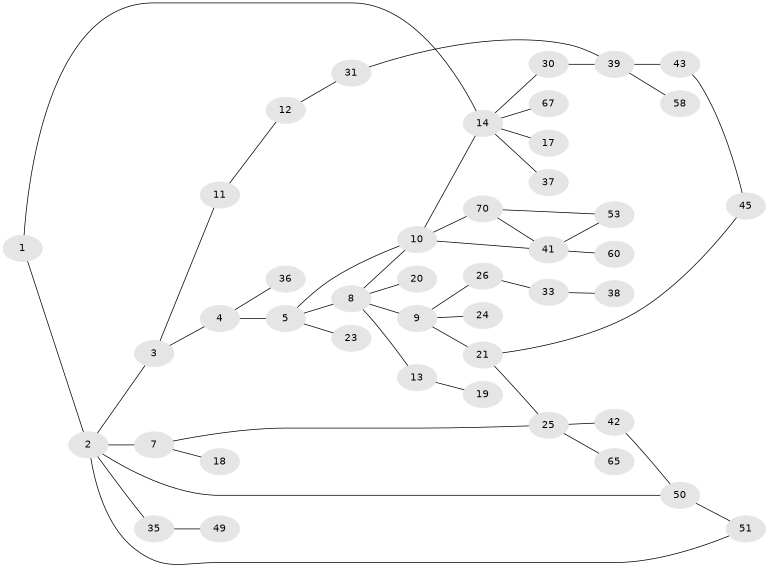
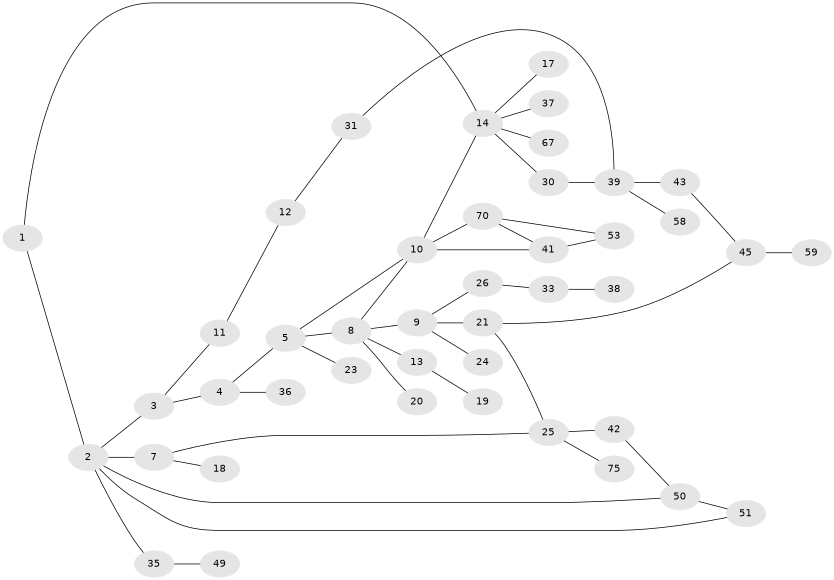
none -> (812, 253)
(614, 254) -> none
(614, 462) -> (614, 469)
